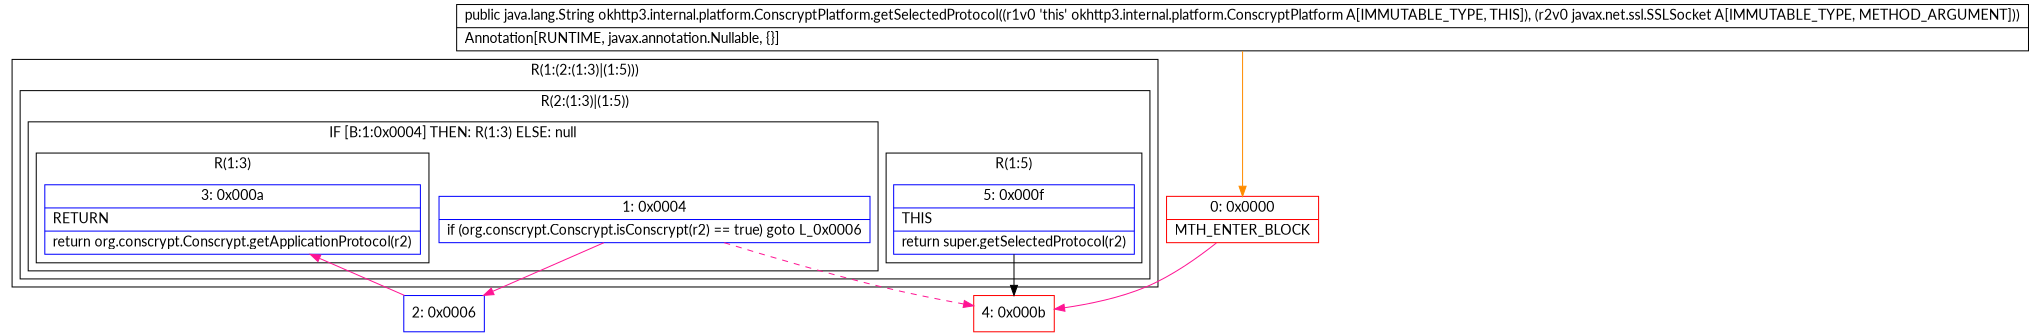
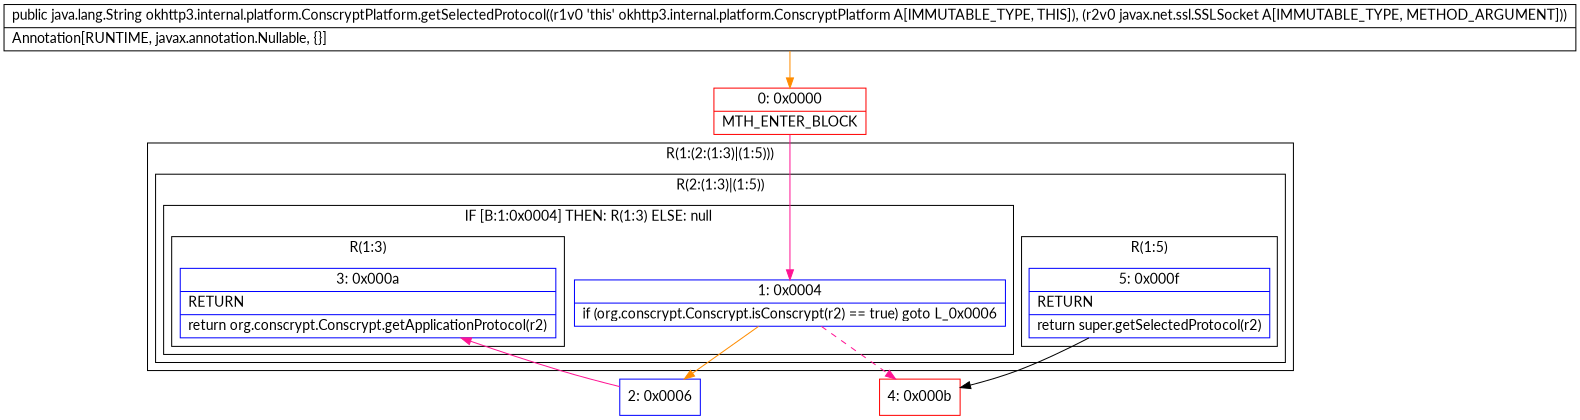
(917, 219) -> (1065, 303)
(554, 265) -> (729, 347)
(1164, 278) -> (790, 199)
